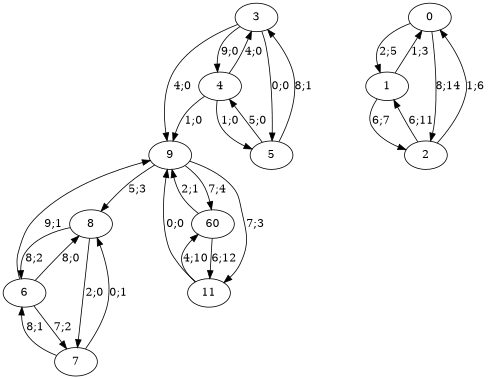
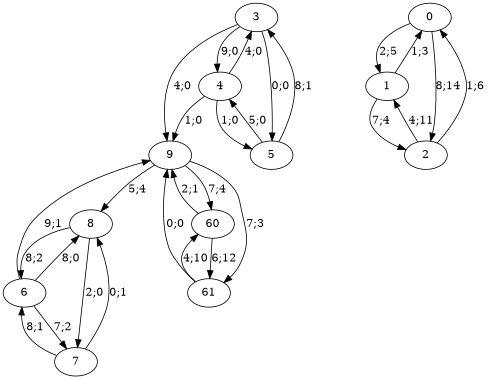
(381, 121) -> (381, 121)
(421, 121) -> (421, 121)
(137, 190) -> (137, 190)
(209, 293) -> (209, 293)
